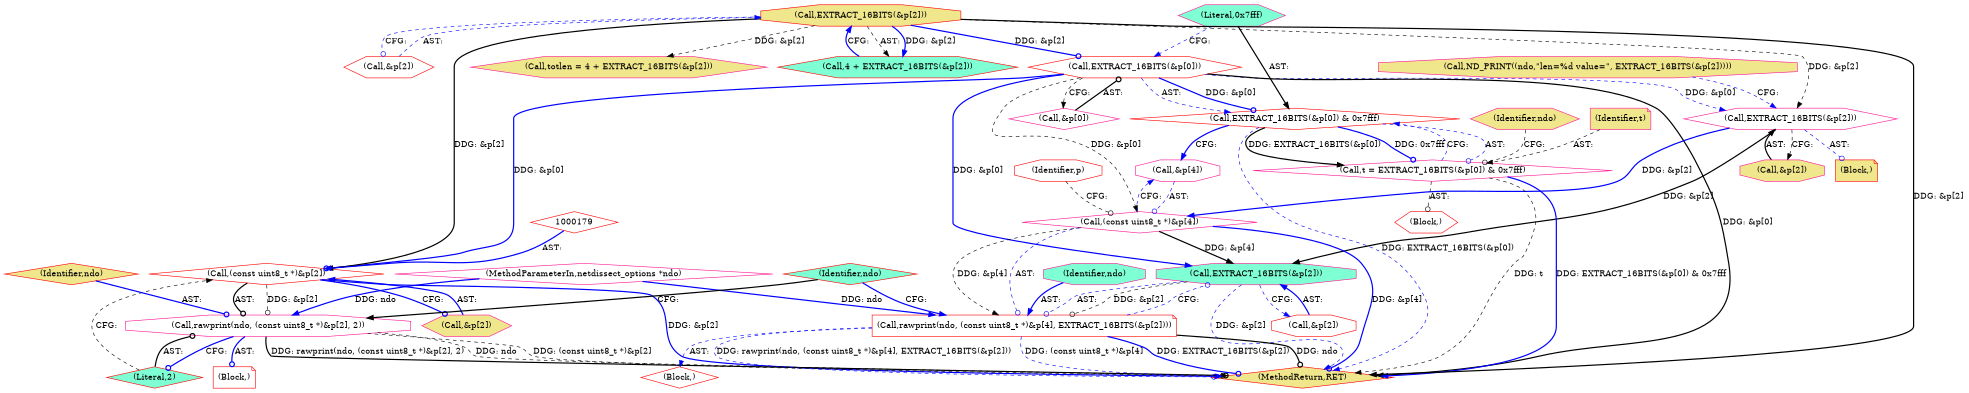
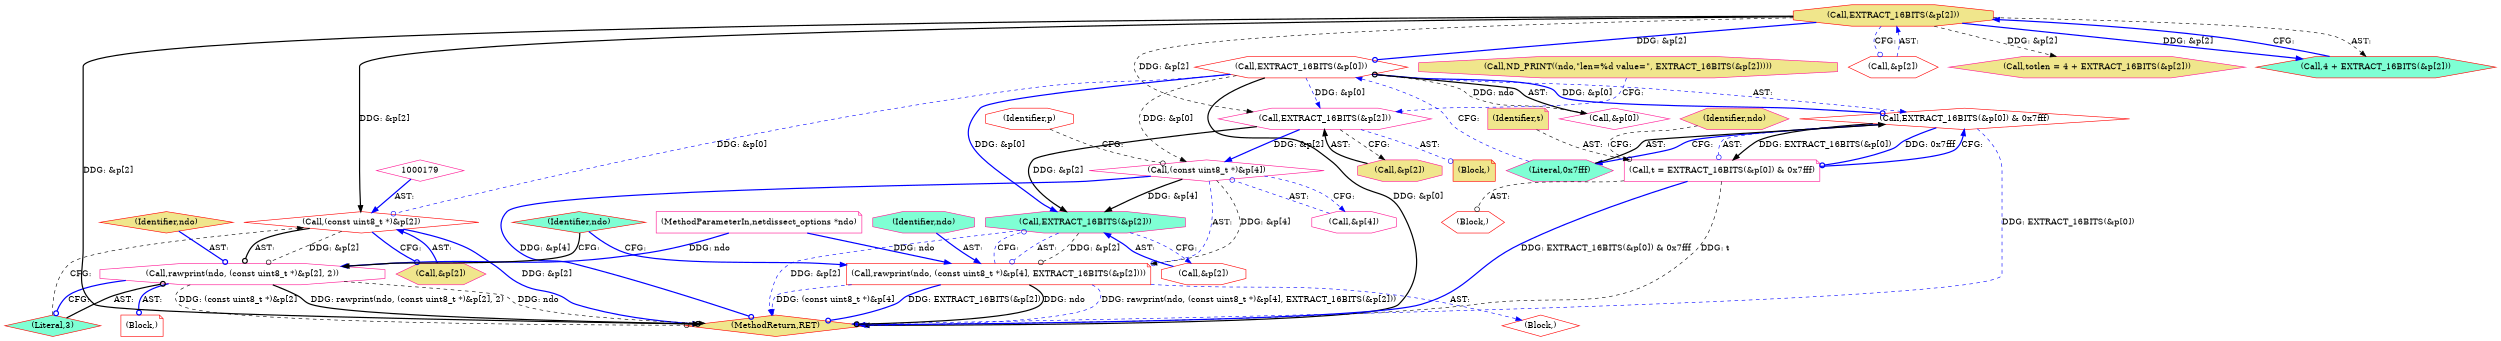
(1081, 93) -> (1494, 93)
(635, 96) -> (810, 124)
(1434, 133) -> (1896, 161)
(1203, 135) -> (1685, 143)
(1433, 171) -> (1722, 171)
(574, 222) -> (420, 171)
(584, 274) -> (759, 222)
(155, 377) -> (53, 326)
